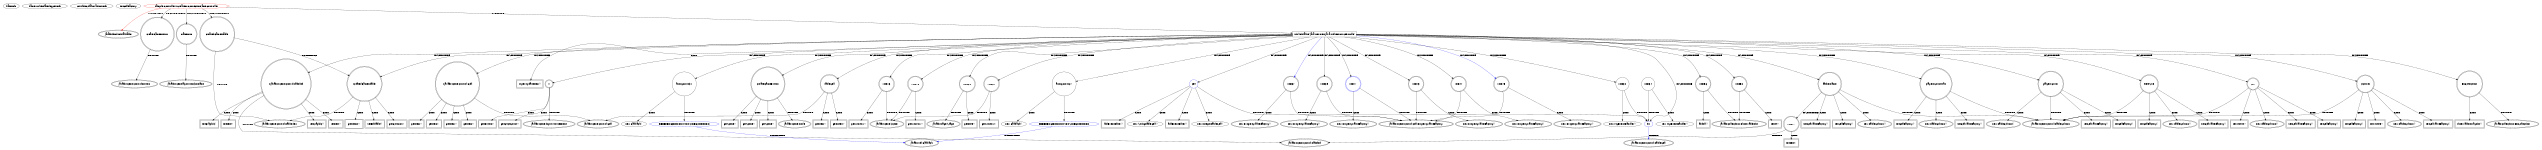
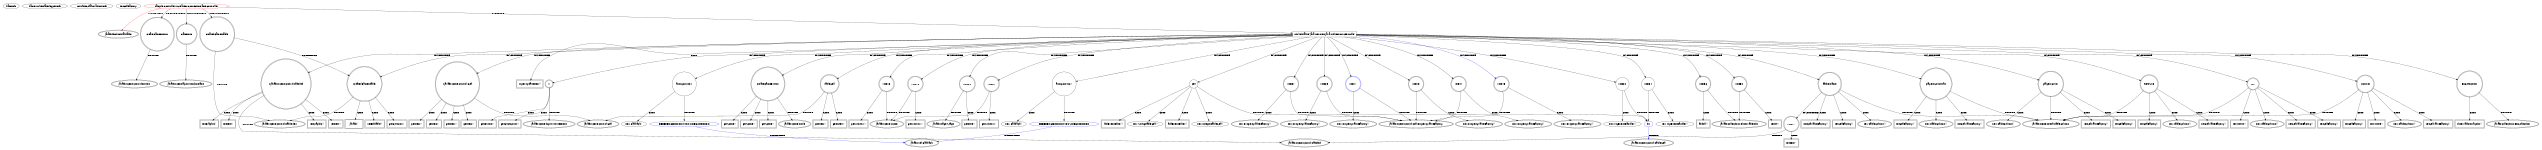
(1625, 49) -> (1505, 43)
(1307, 55) -> (1307, 55)
(1194, 84) -> (1194, 84)
(354, 124) -> (354, 124)
(2051, 124) -> (2051, 124)
